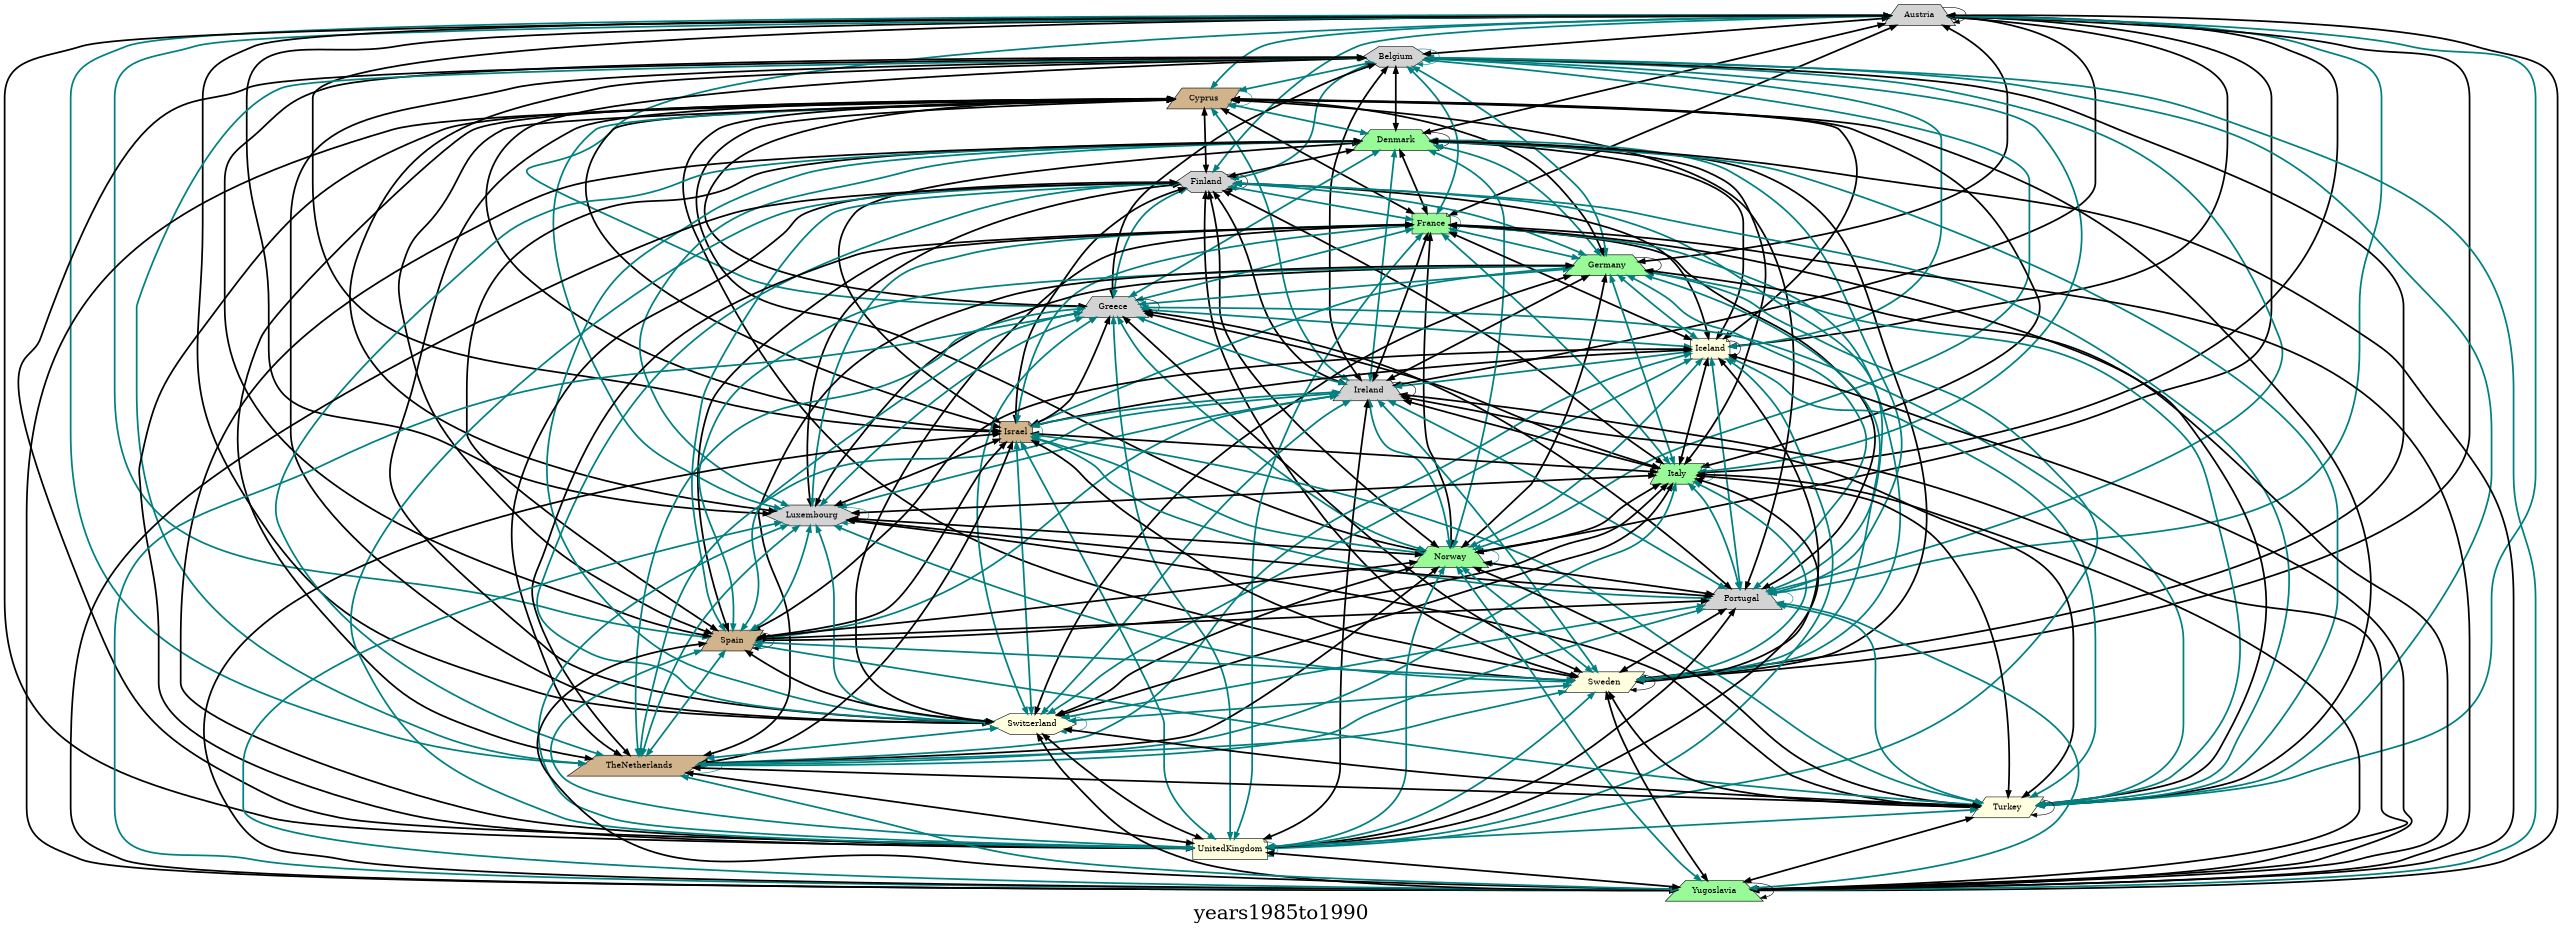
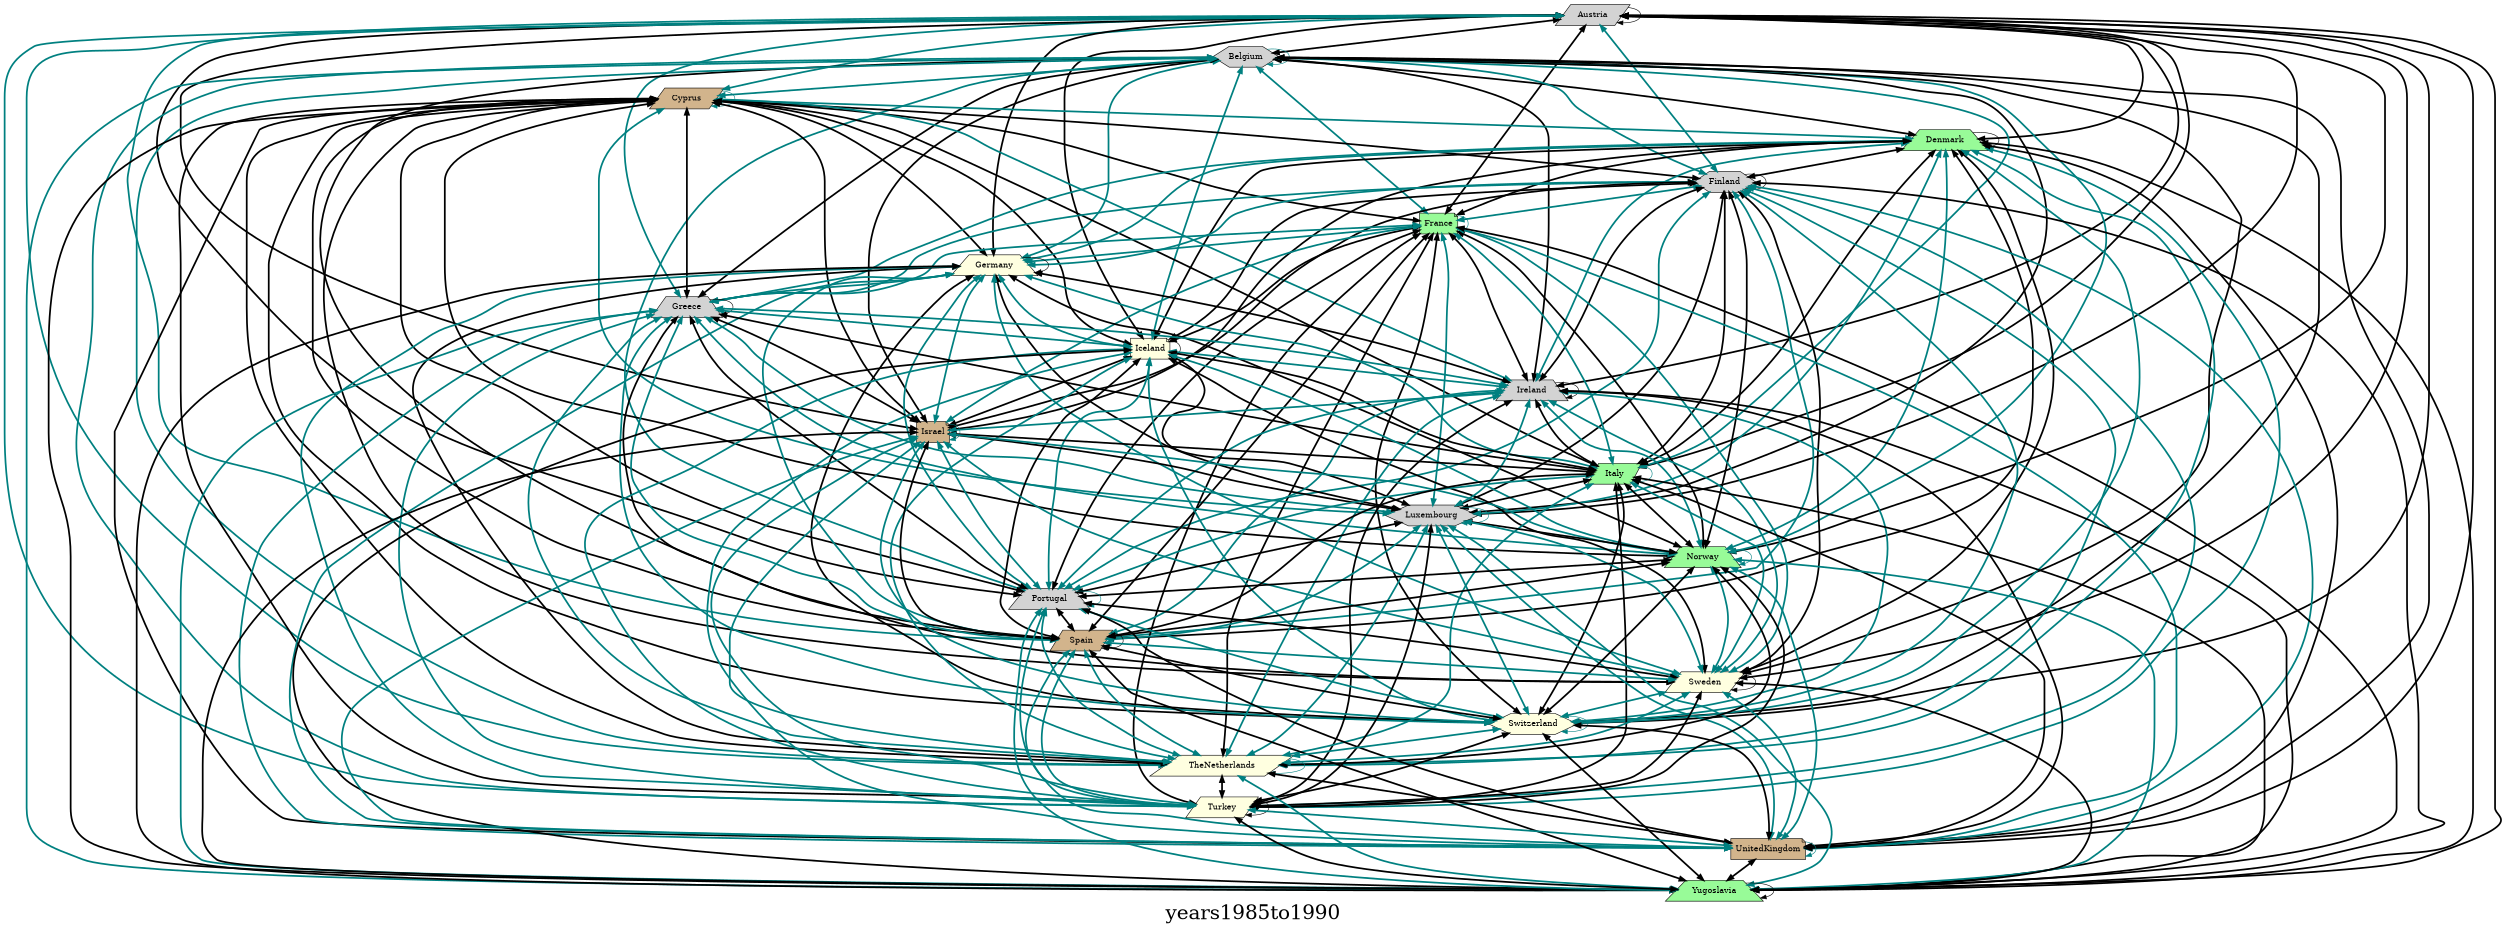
(1919, 15) -> (1593, 15)
(1607, 265) -> (994, 265)
(1832, 271) -> none
(666, 308) -> (1986, 665)
(2360, 342) -> (324, 41)
none -> (1226, 458)
(1270, 601) -> (1299, 592)
(889, 655) -> (768, 708)
(639, 766) -> (1222, 766)
(1230, 849) -> (1768, 849)
